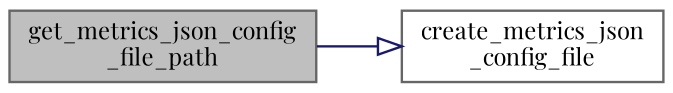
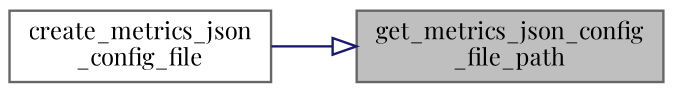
(347, 46) -> (302, 46)
